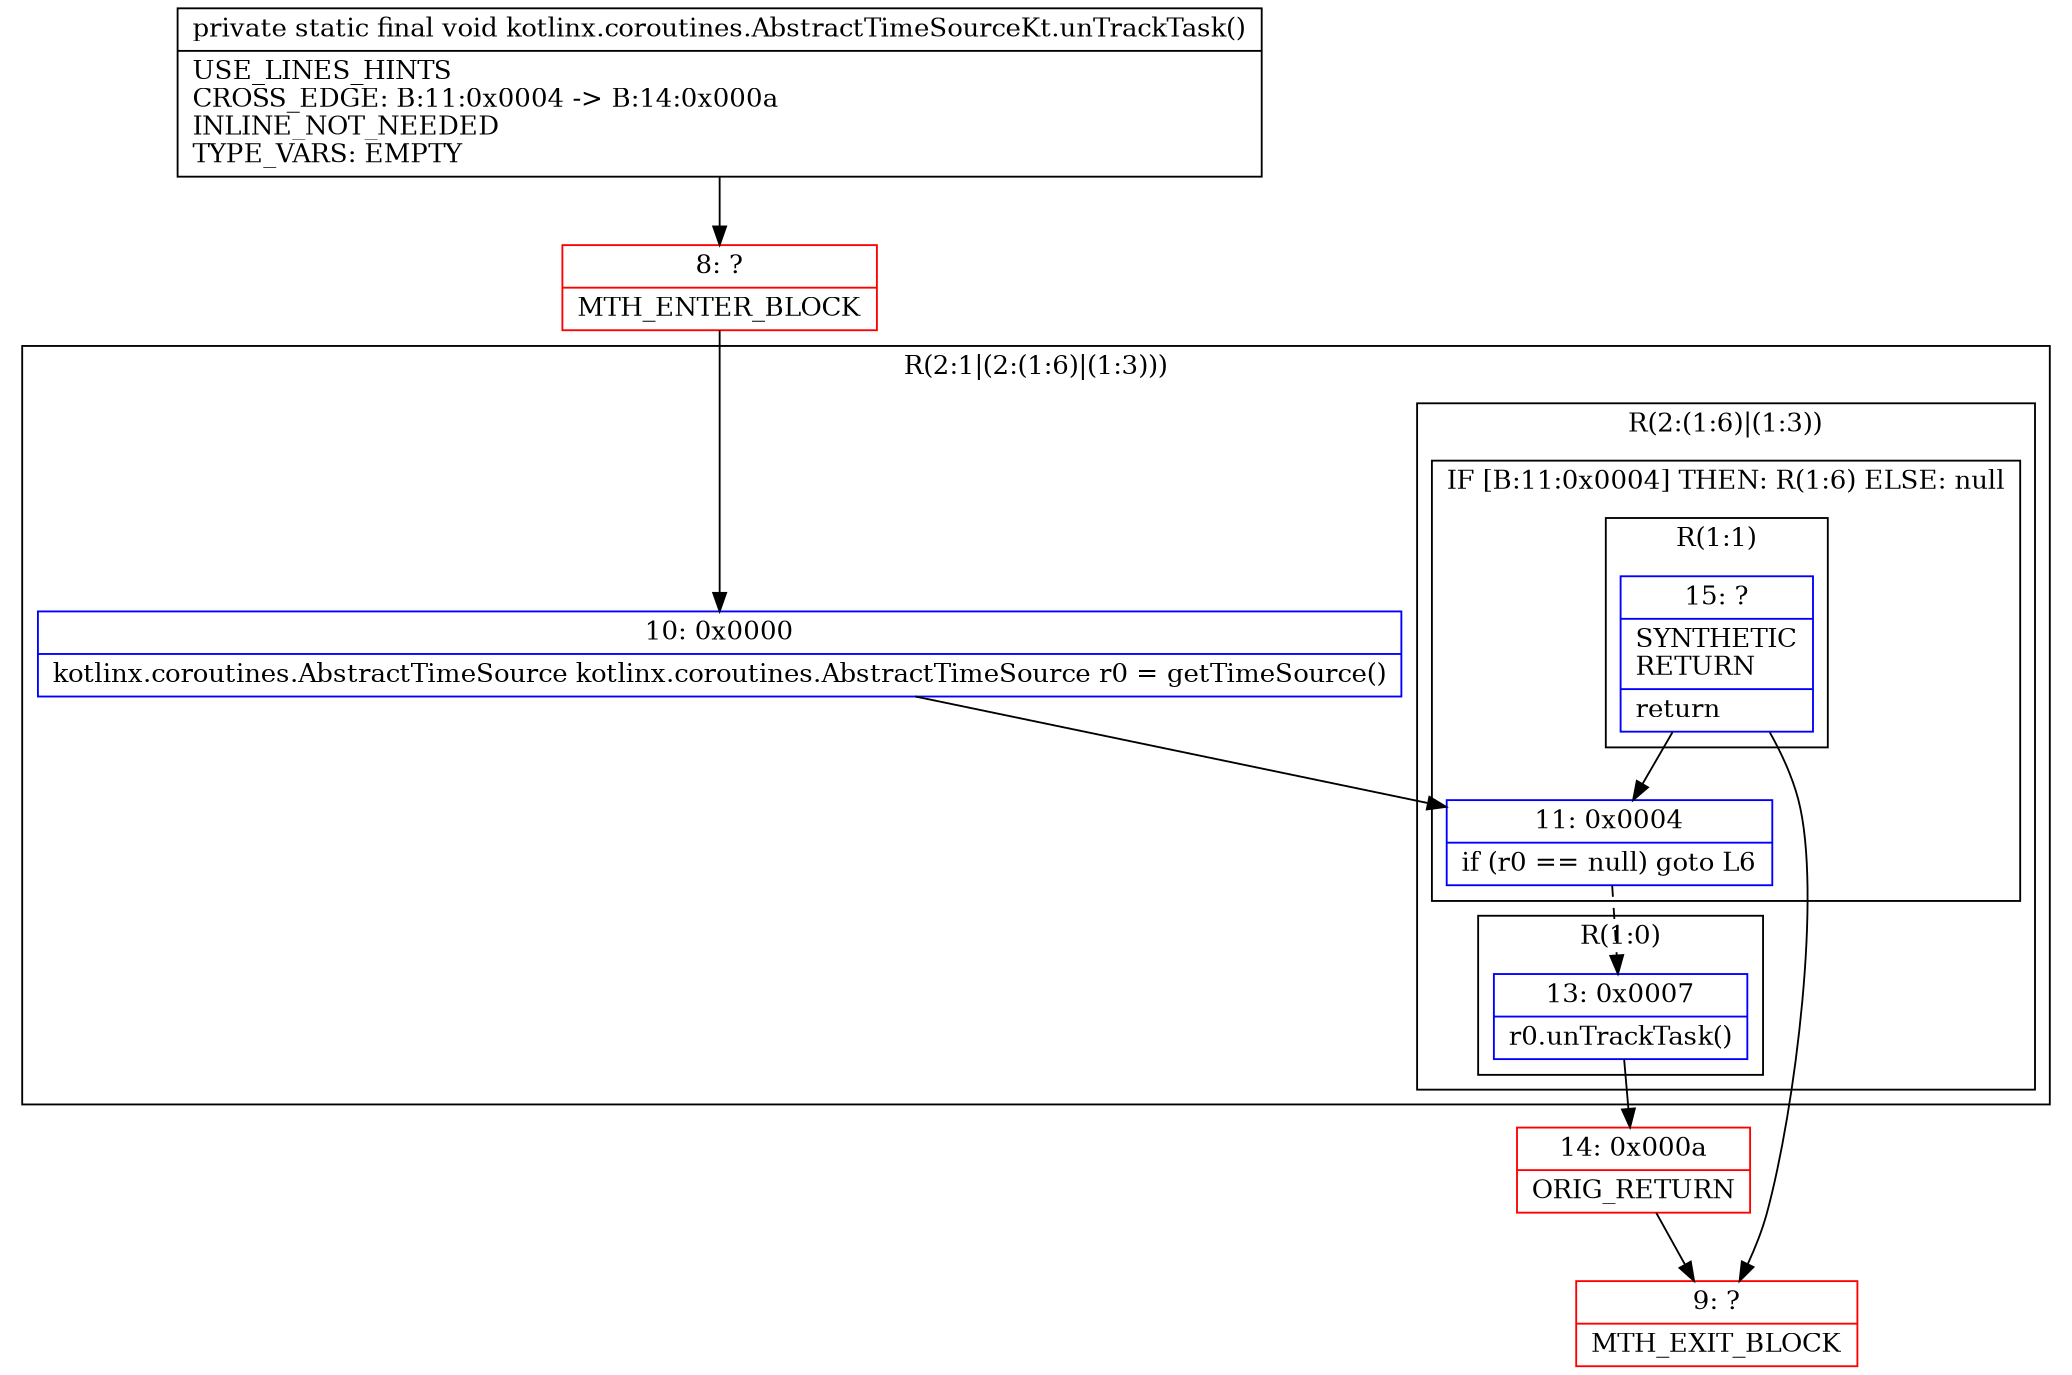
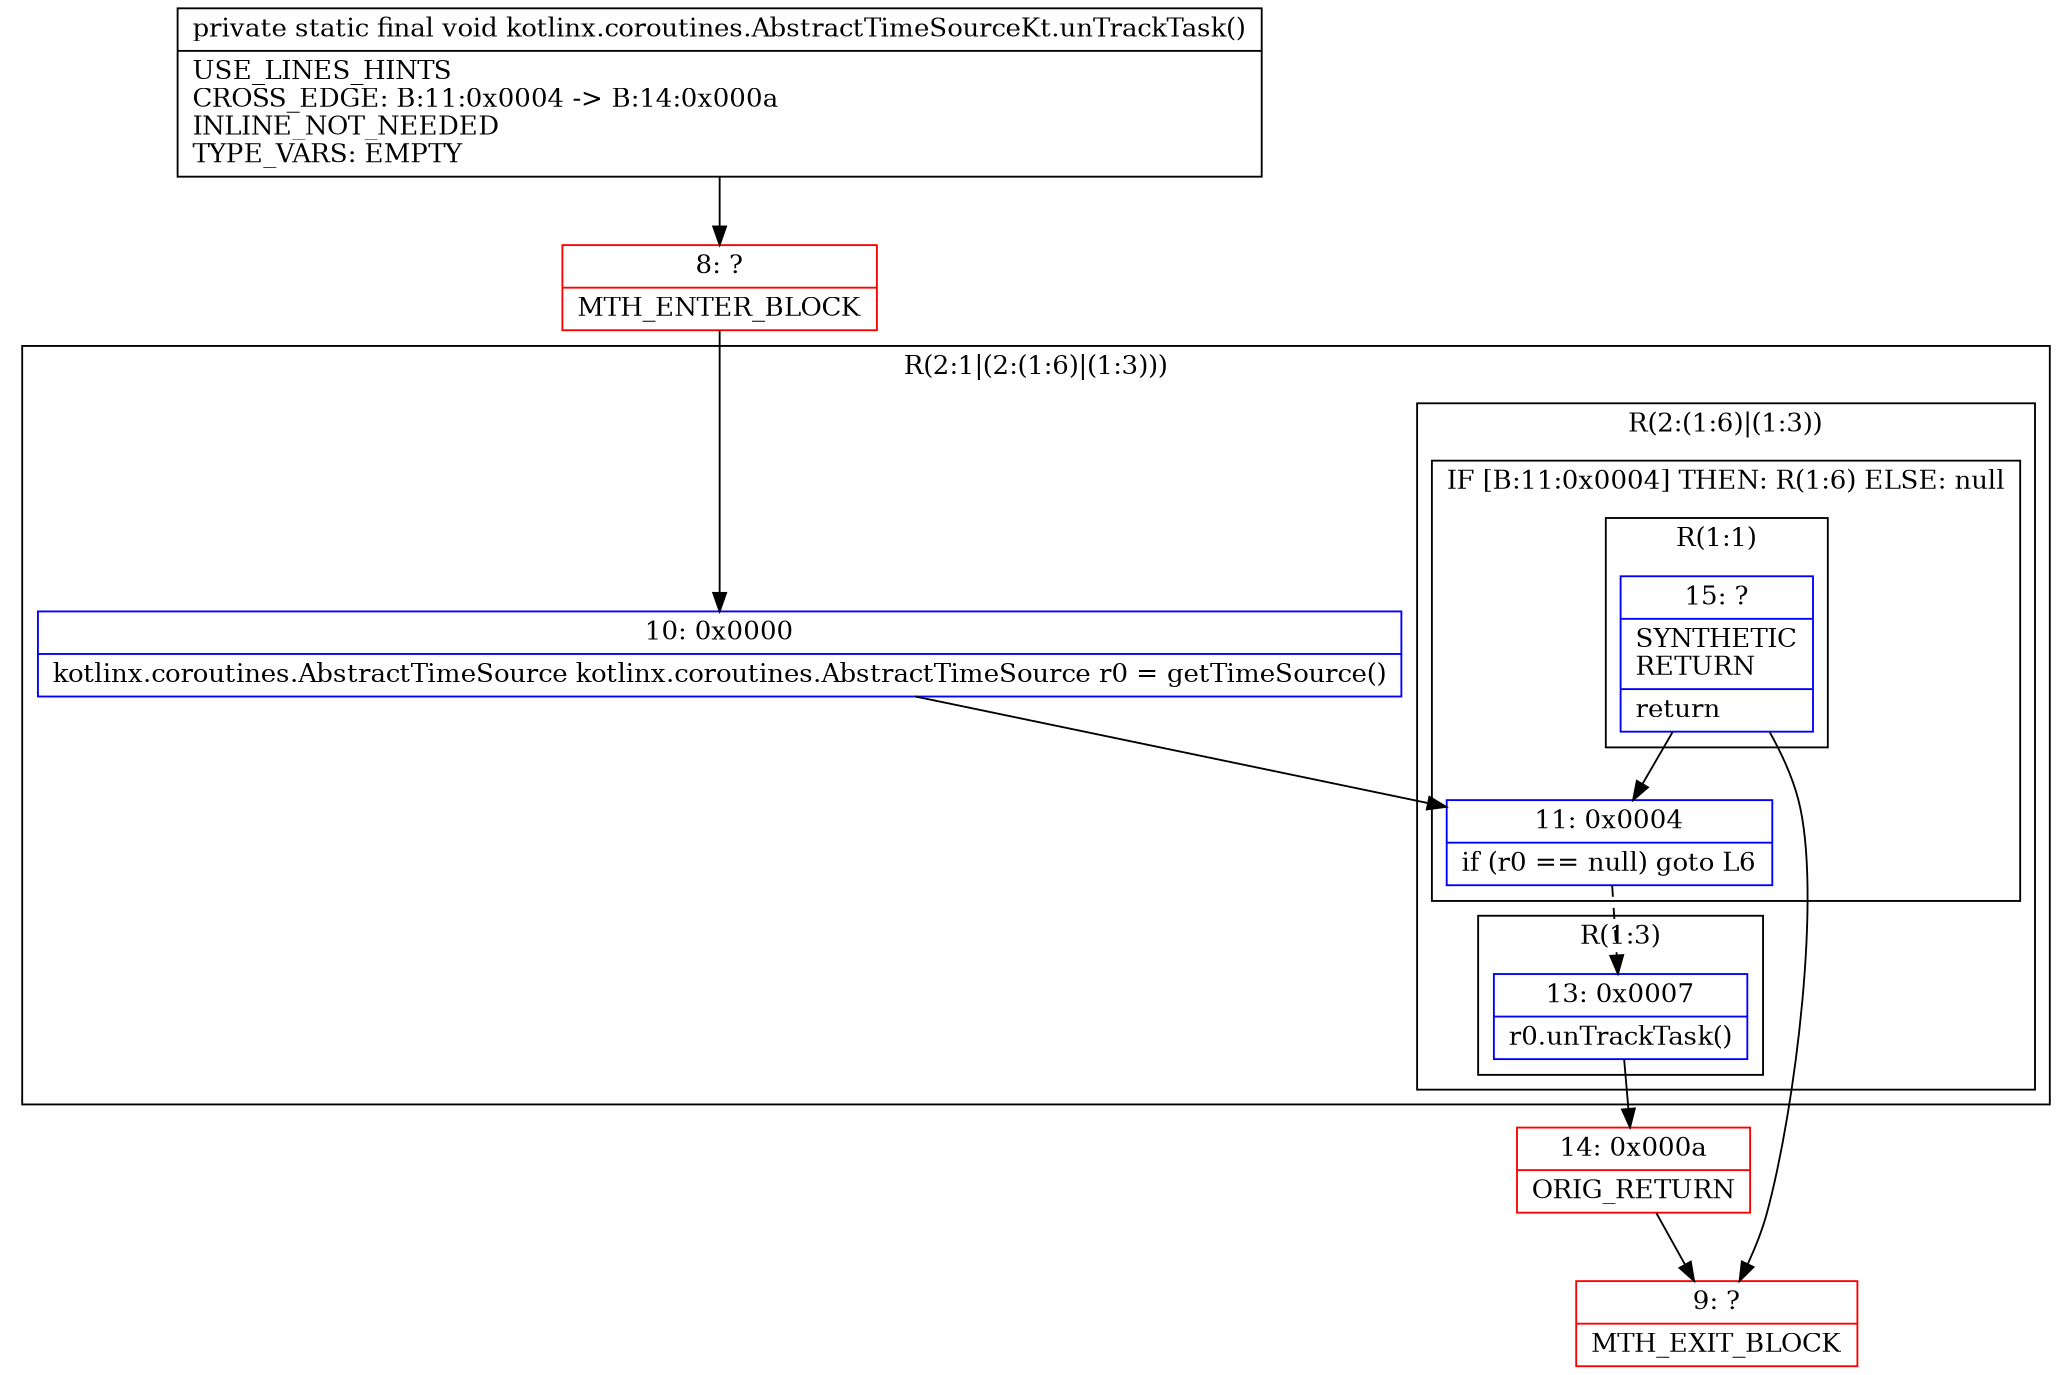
(1621, 937) -> (1621, 937)
